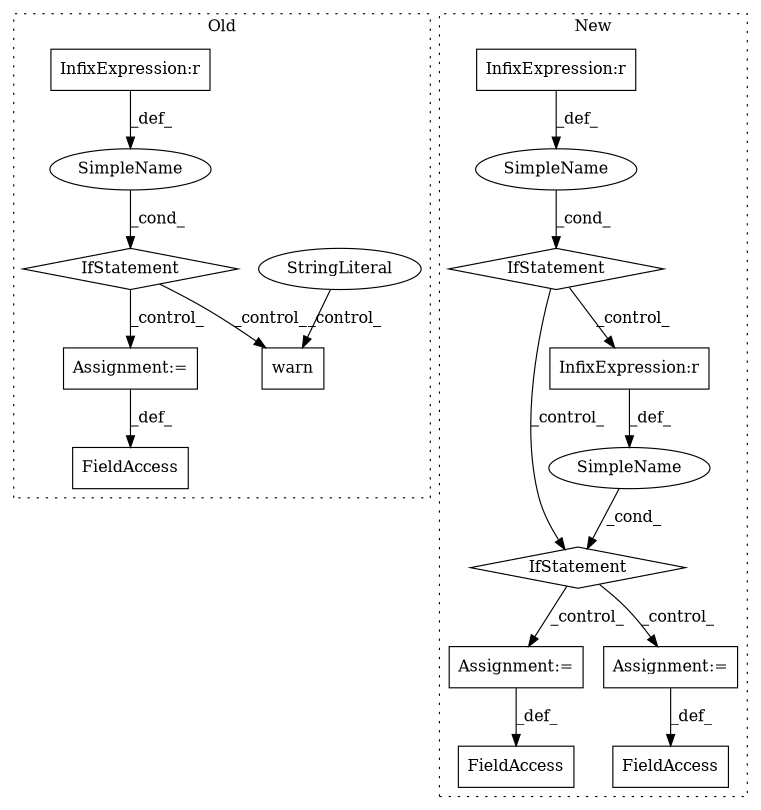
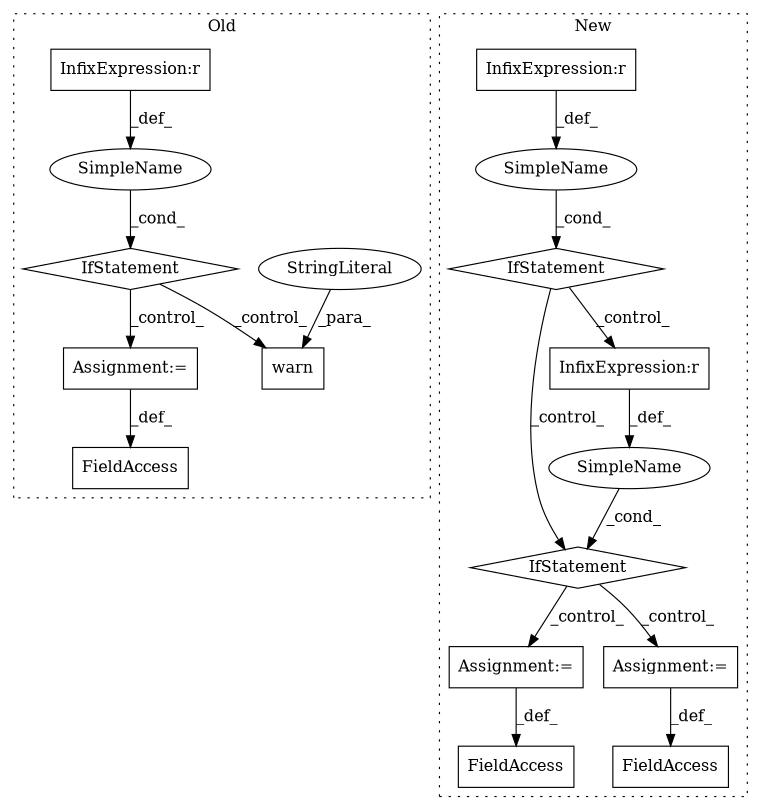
(344, 319) -> (344, 319)
